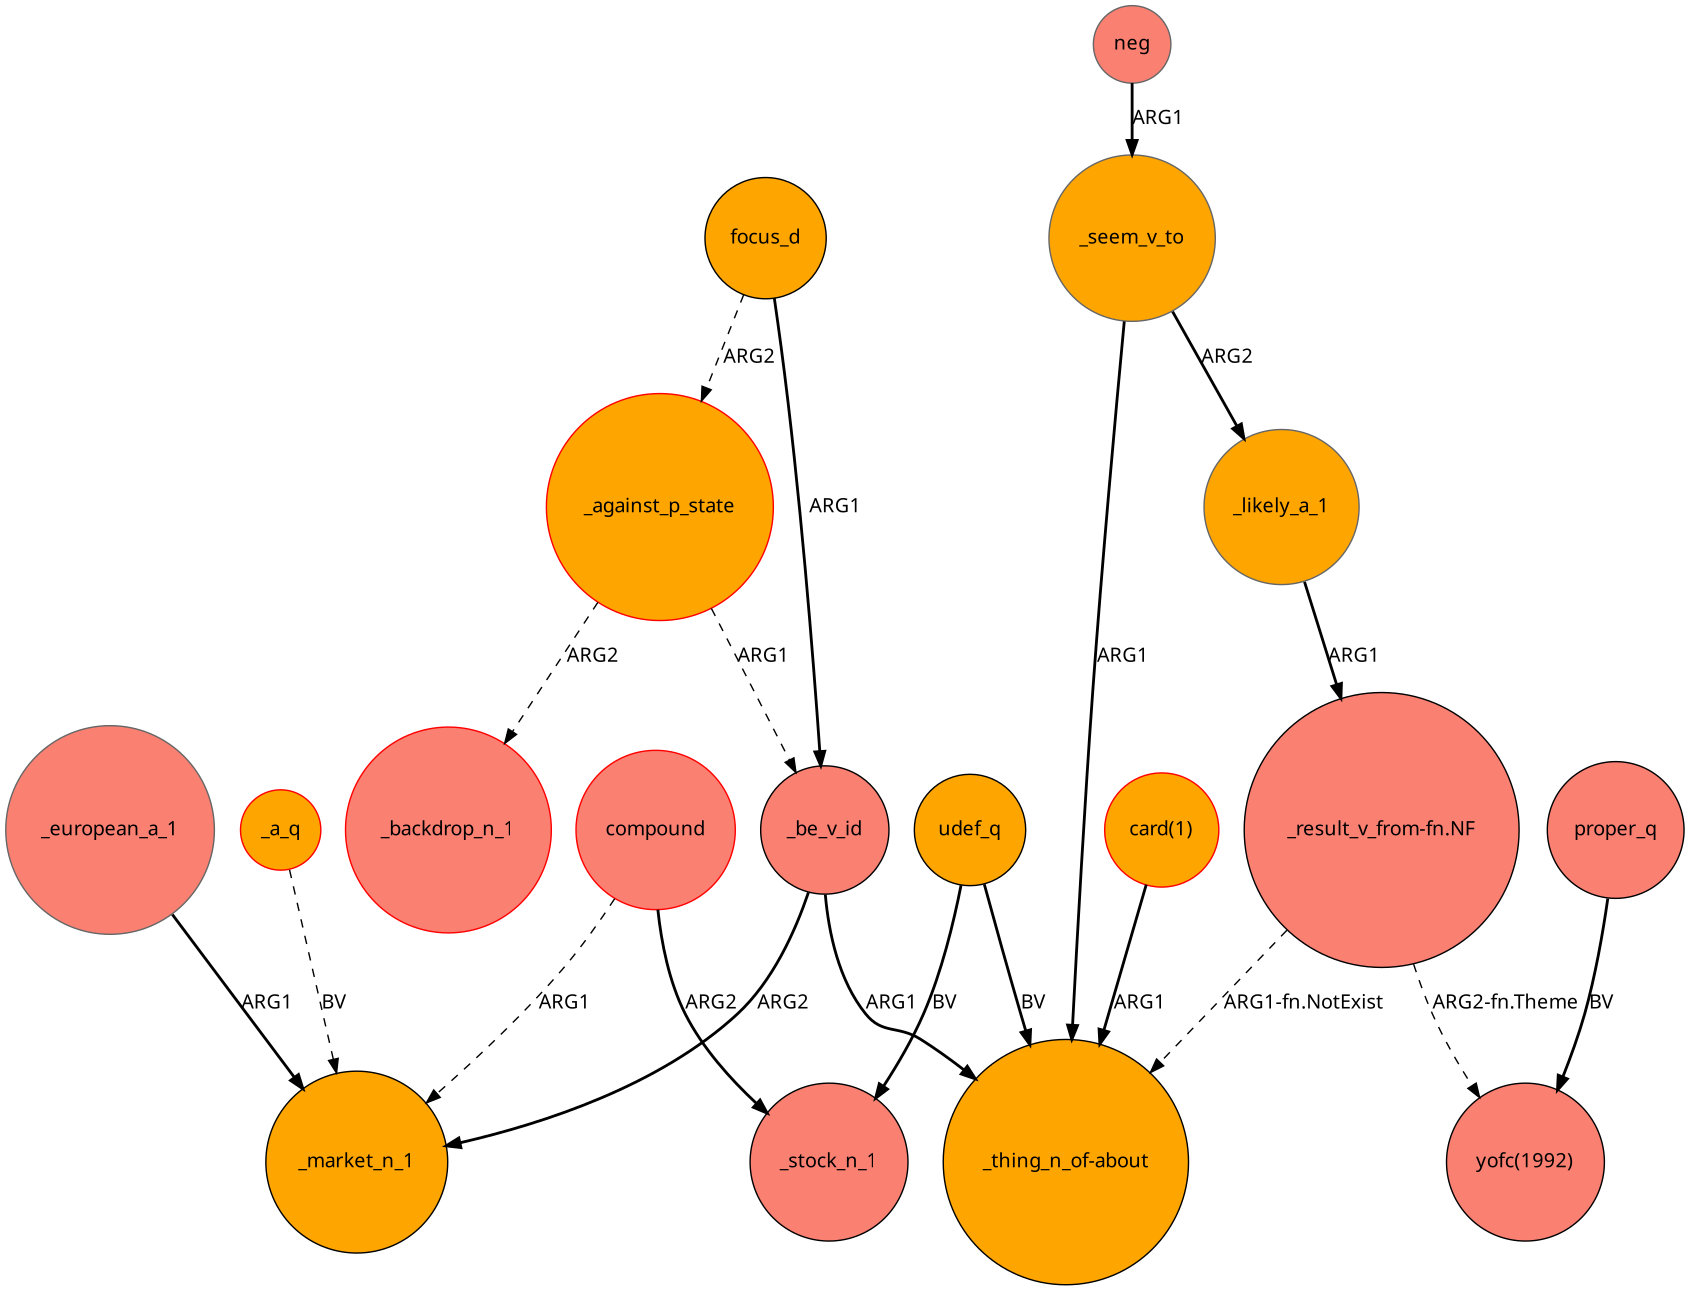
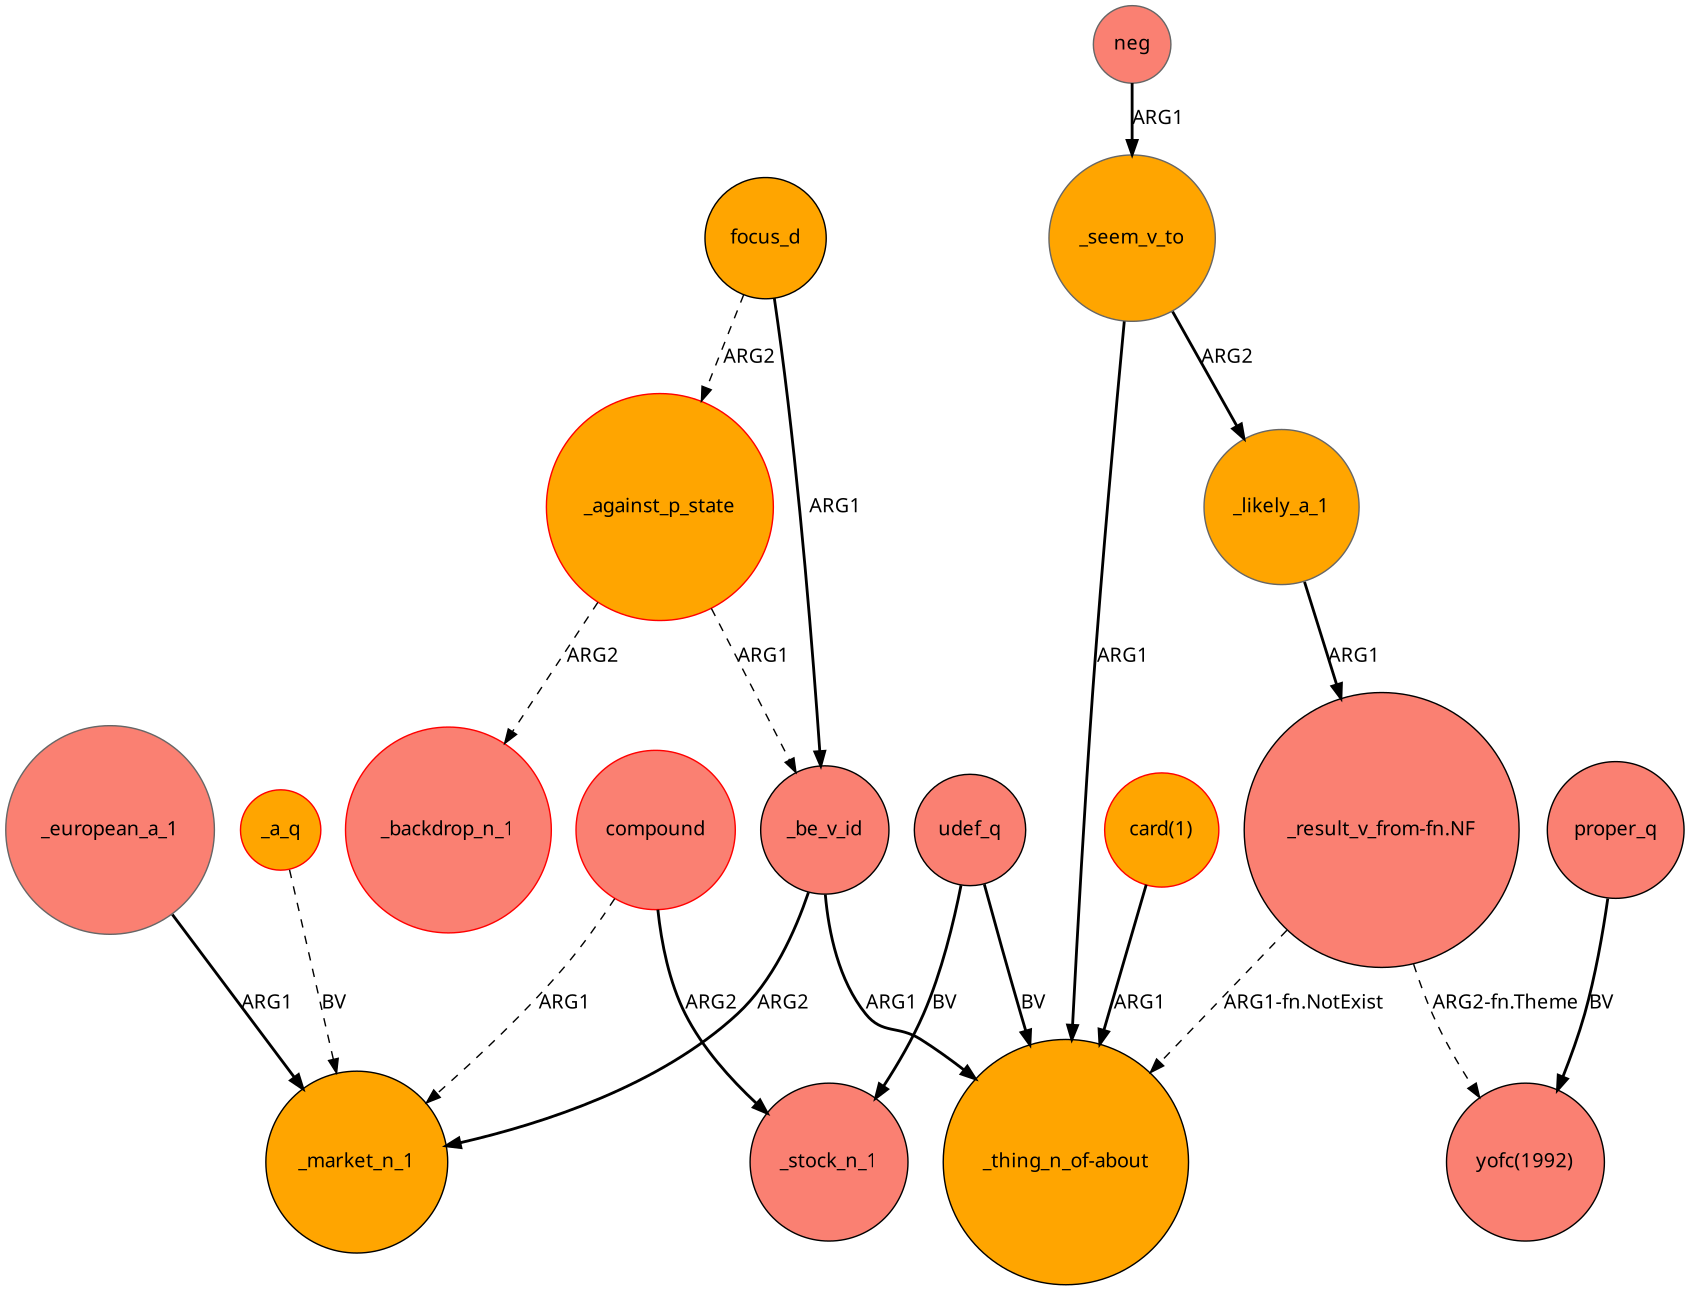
(970, 830) -> (970, 830)
